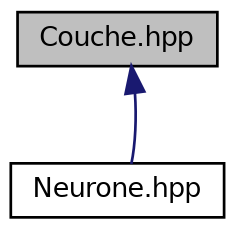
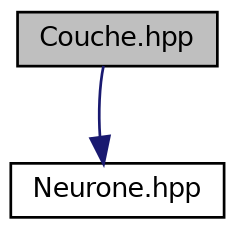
(135, 129) -> (100, 101)
